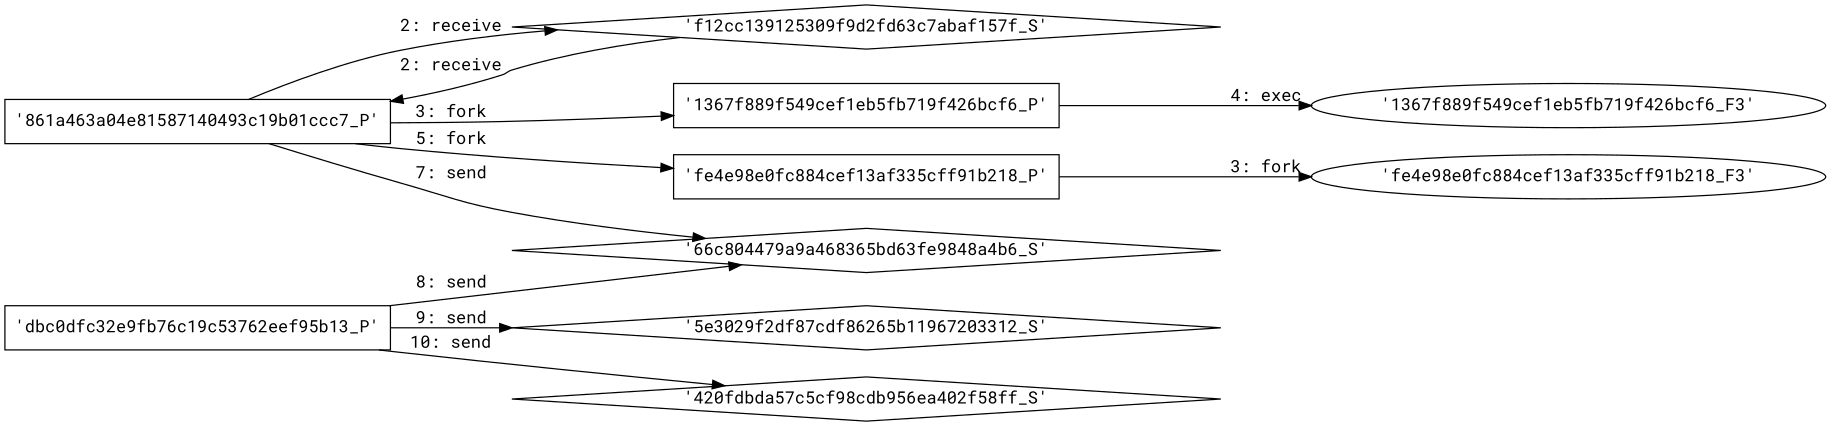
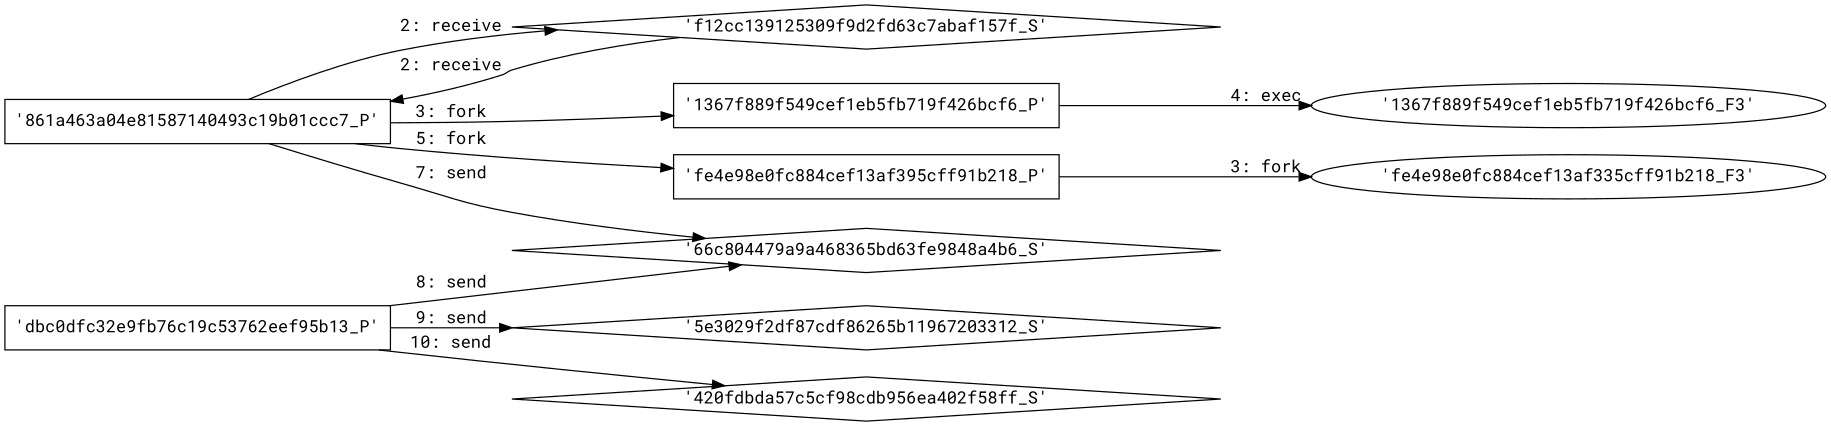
(866, 177) -> (866, 177)
